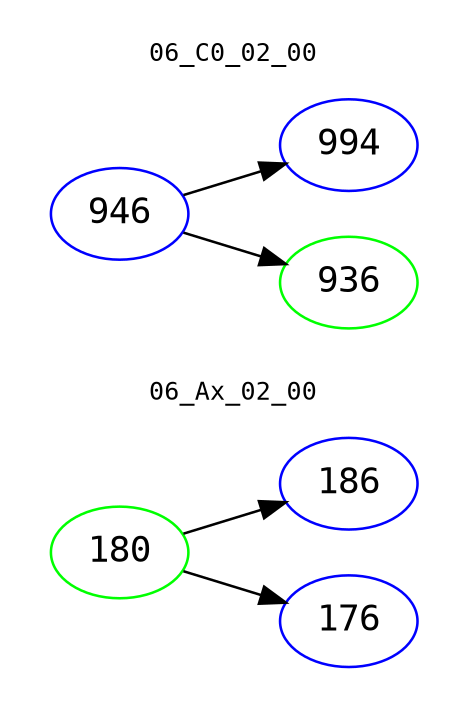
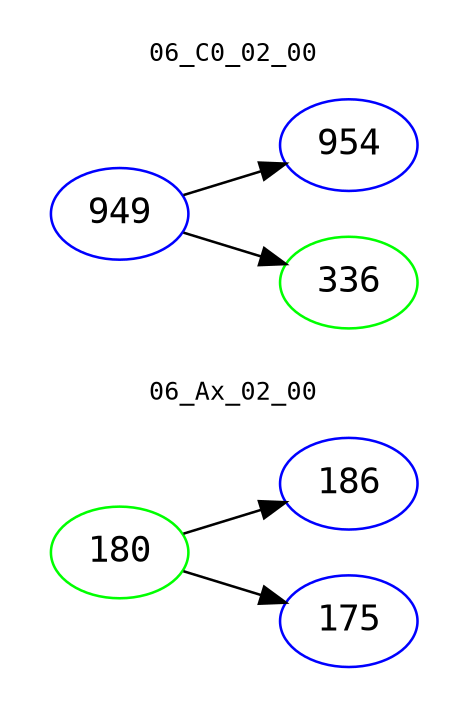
(349, 145) -> (349, 145)
(120, 214) -> (120, 214)
(349, 283) -> (349, 283)
(349, 621) -> (349, 621)
